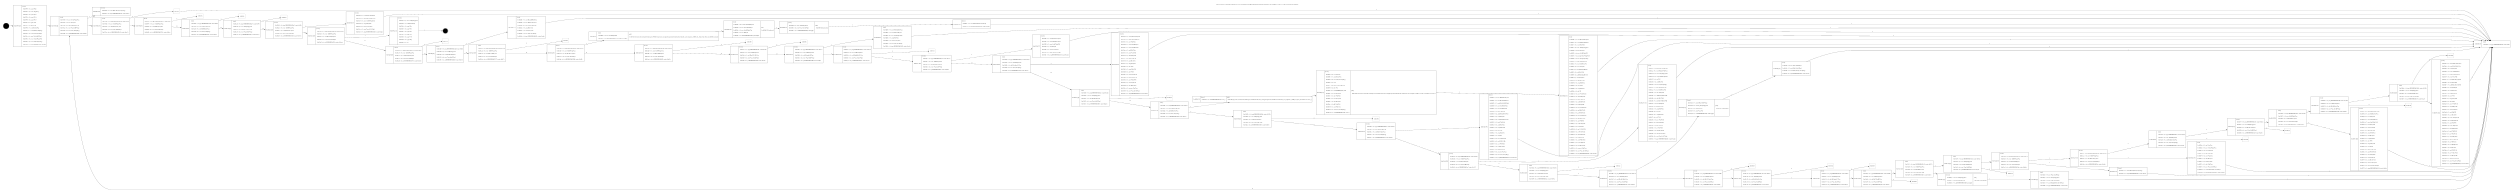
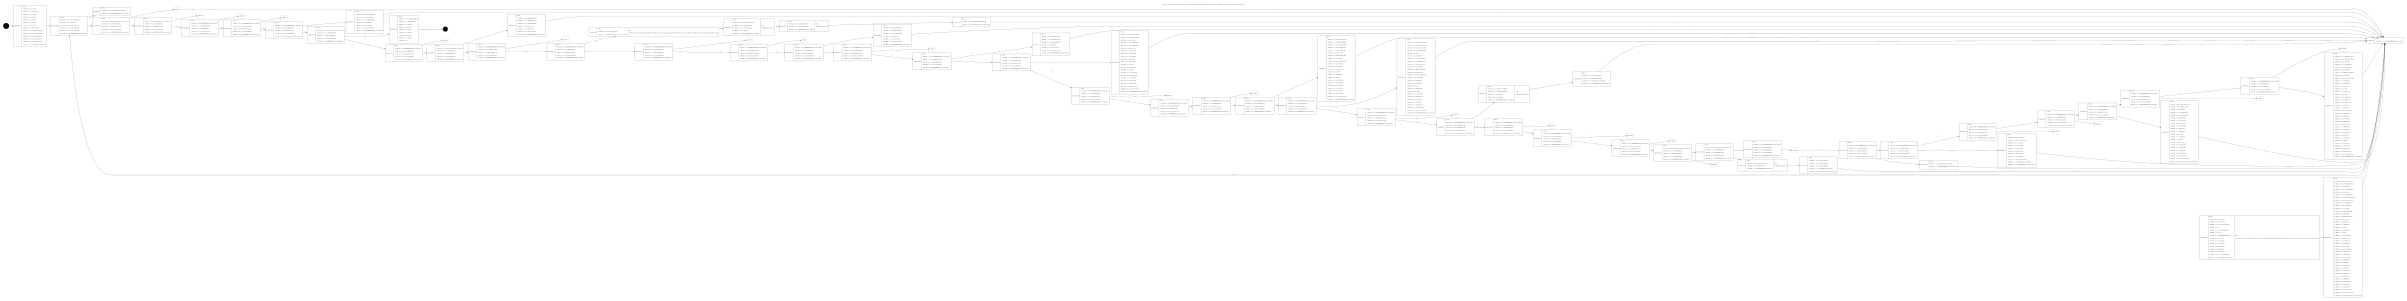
(1252, 99) -> none
(1986, 162) -> (1818, 150)
